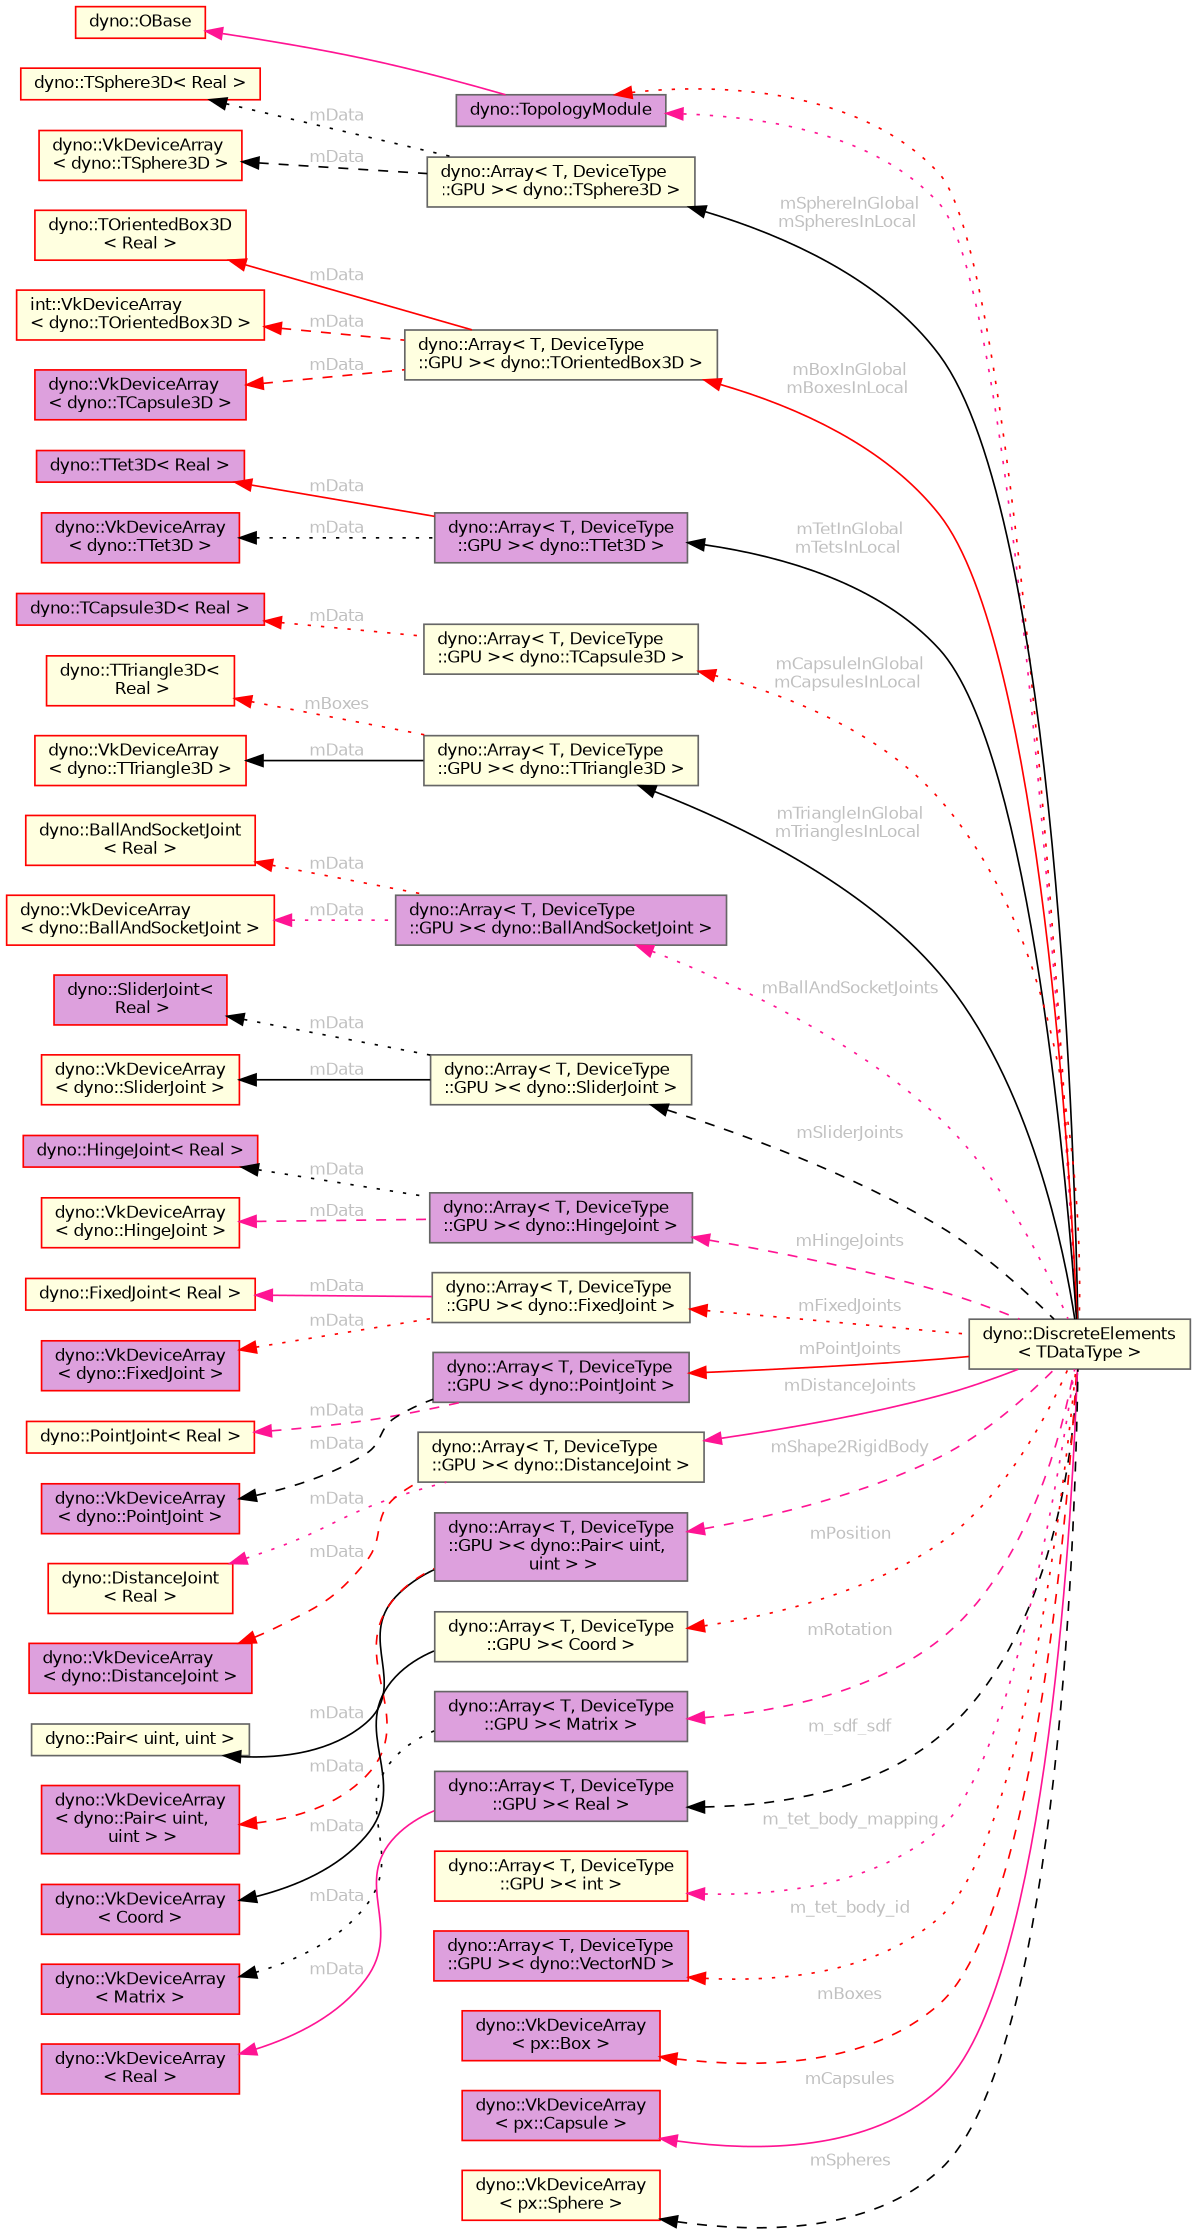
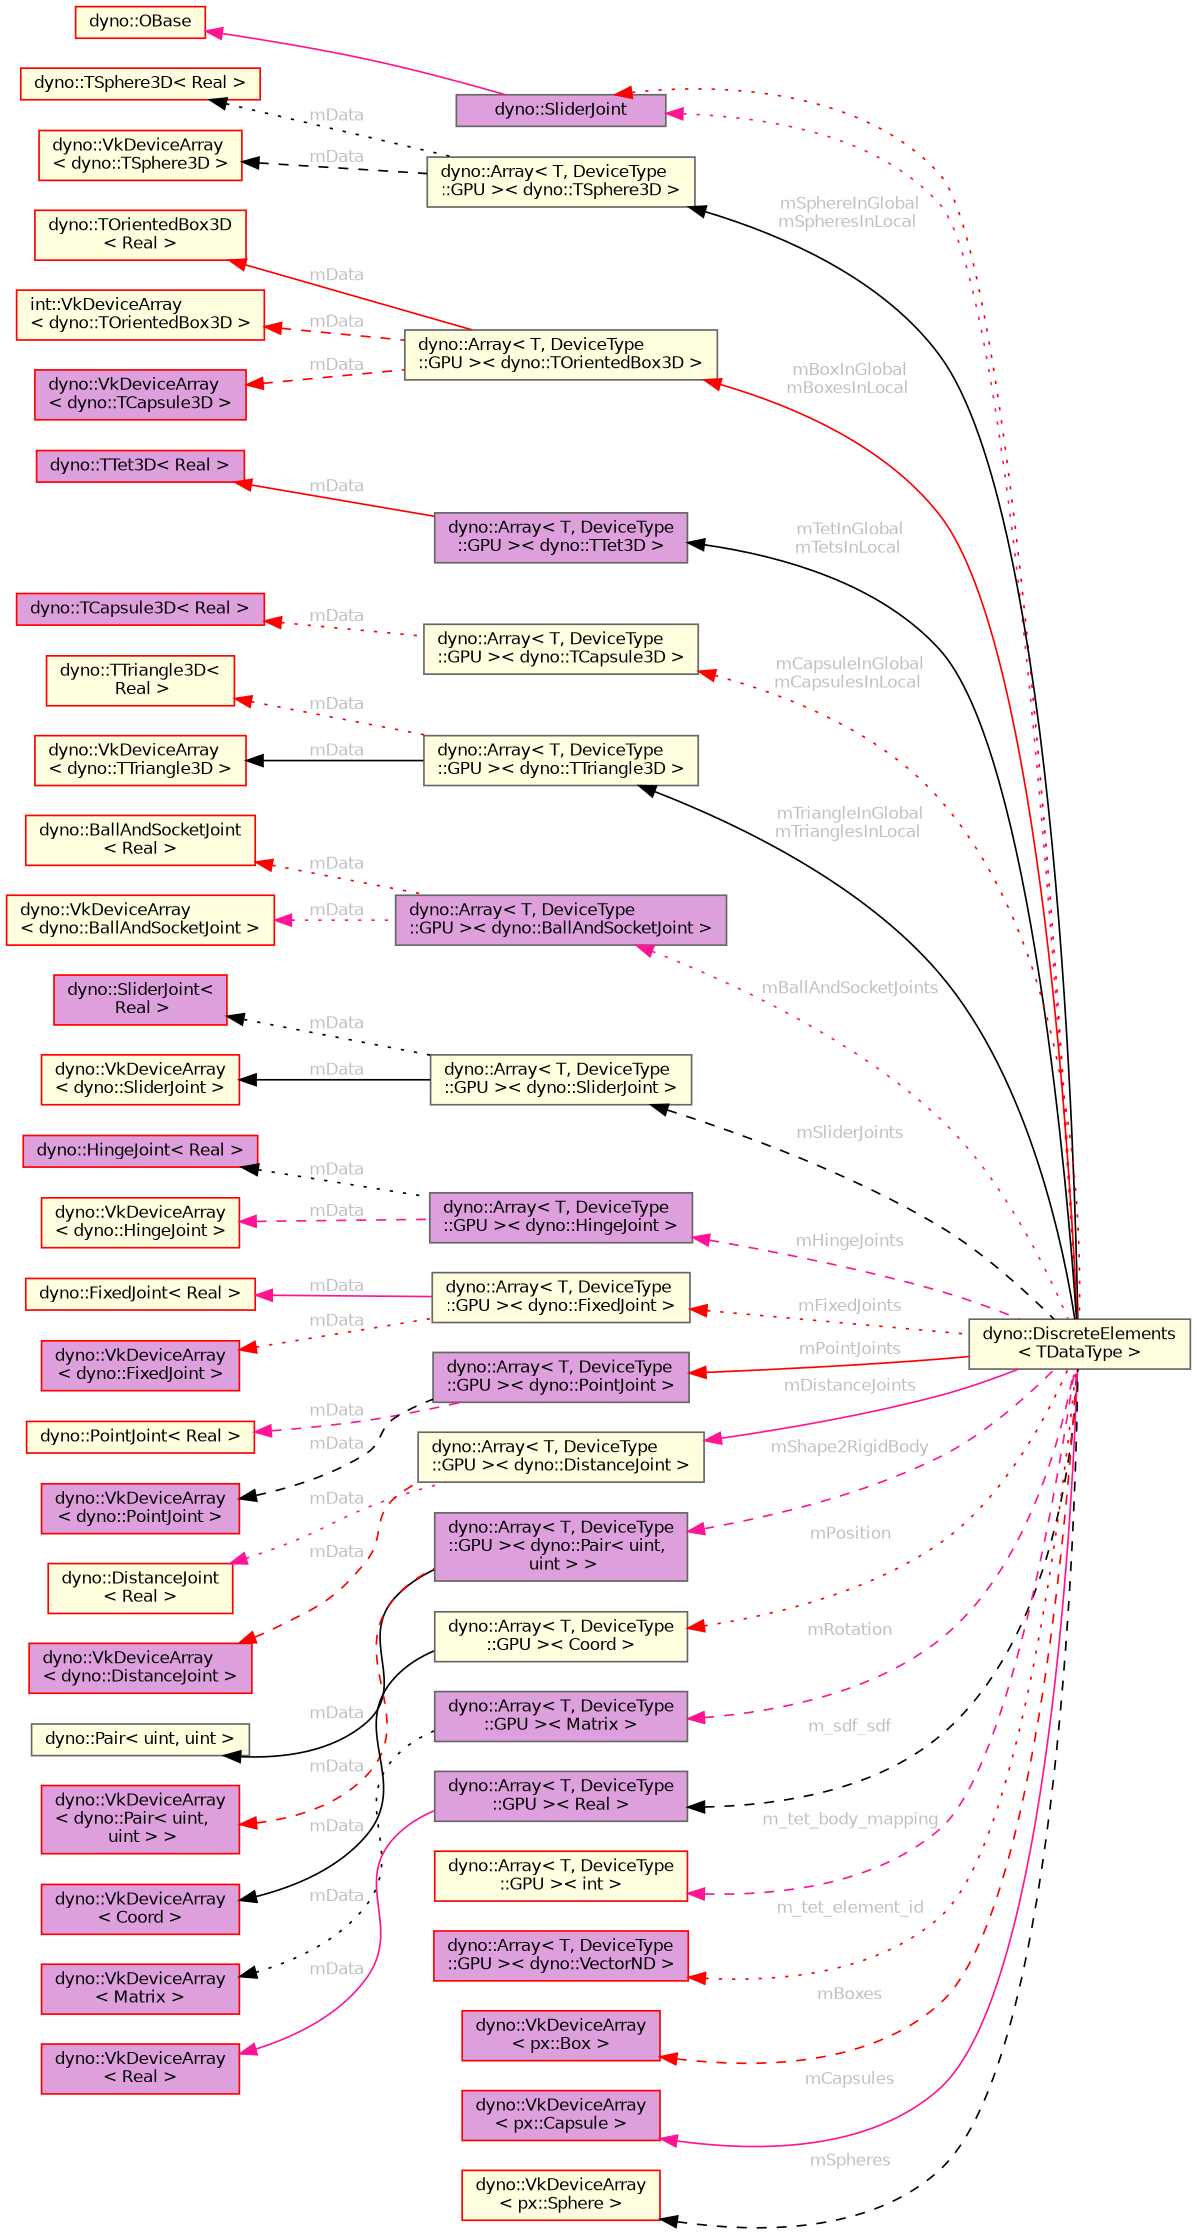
(561, 111) -> (561, 111)
(140, 538) -> none
(335, 705) -> (335, 705)
(995, 1727) -> (995, 1727)
(848, 1909) -> (848, 1909)
